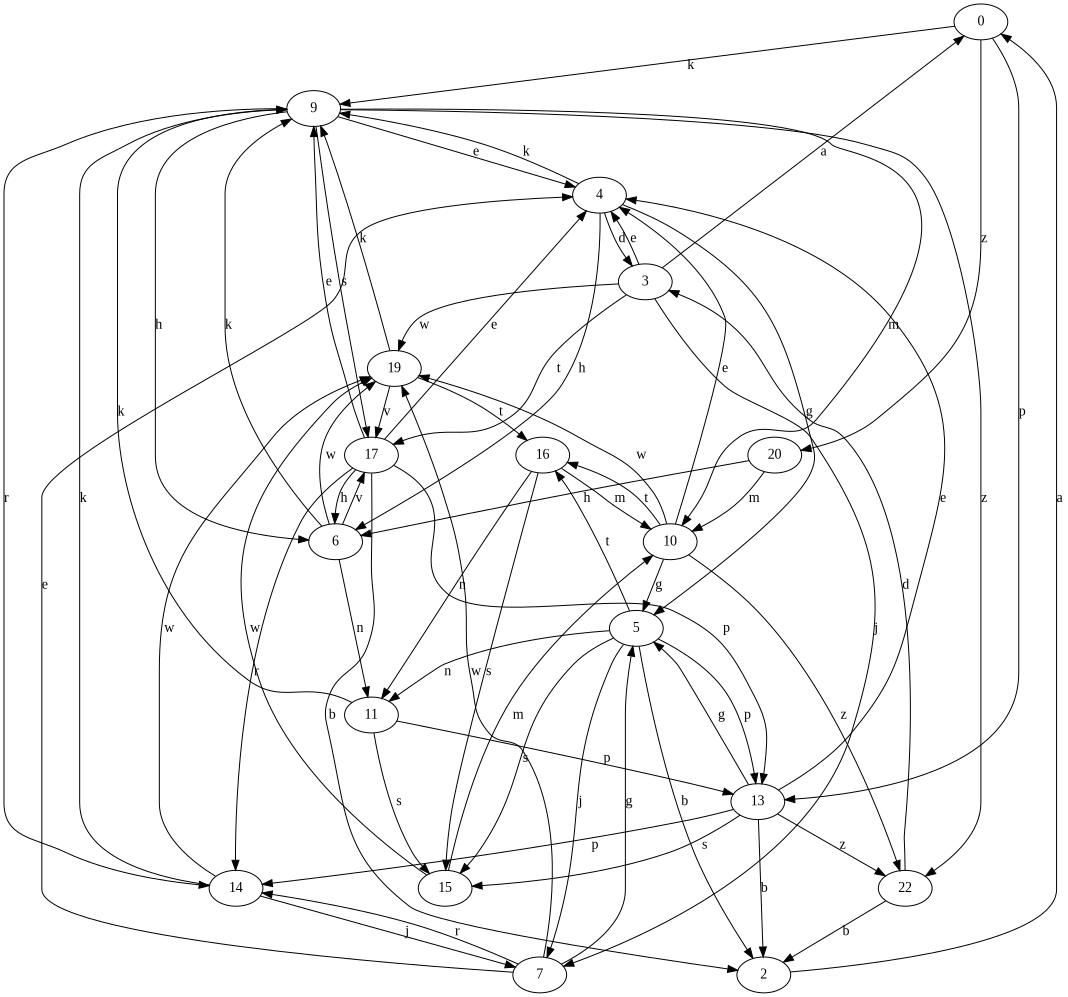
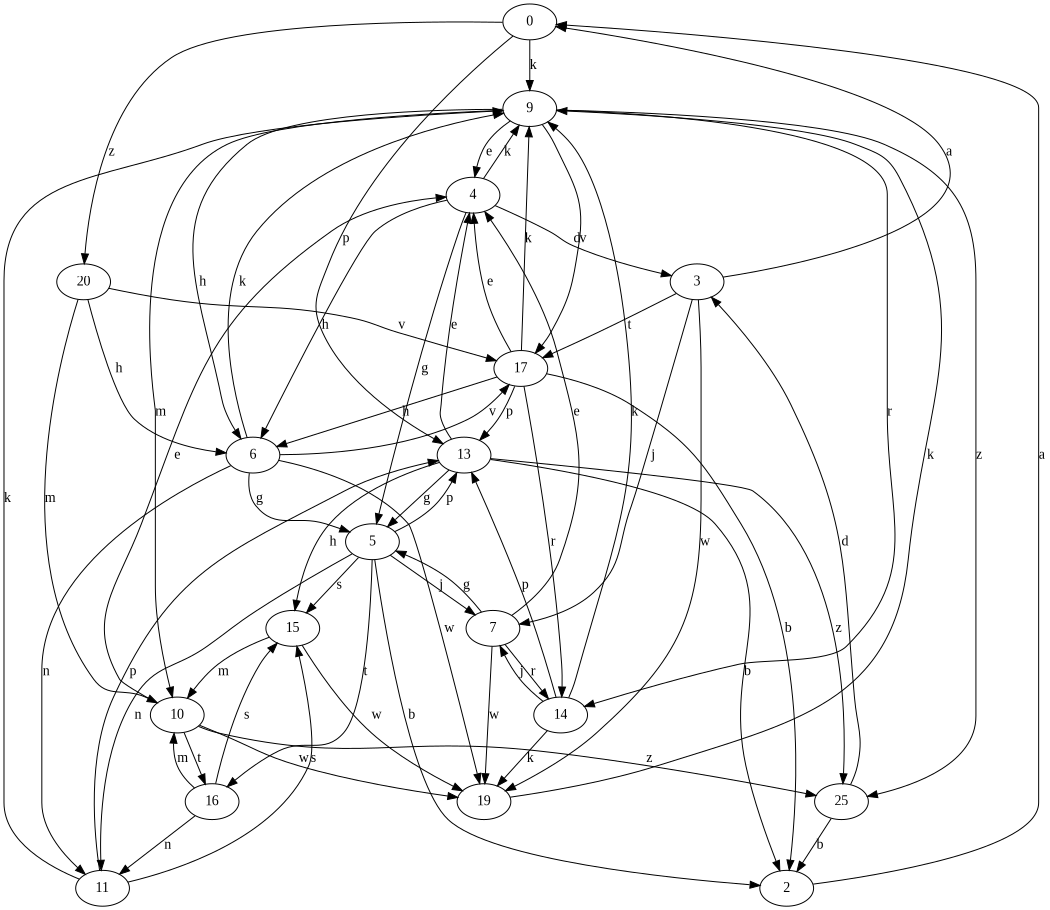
(629, 242) -> none
(329, 282) -> (528, 239)
(345, 282) -> (583, 239)
(471, 401) -> none
(384, 407) -> (300, 310)
(655, 581) -> (276, 519)
(169, 628) -> (530, 758)
(705, 845) -> (333, 542)
(504, 852) -> (520, 588)
(905, 888) -> (841, 802)
